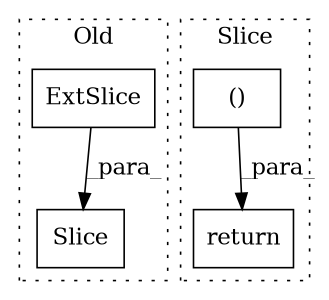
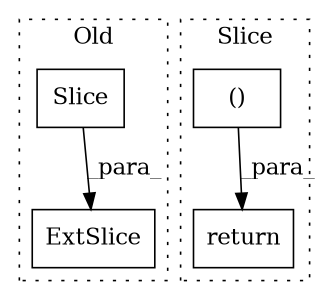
(88, 160) -> (86, 160)
